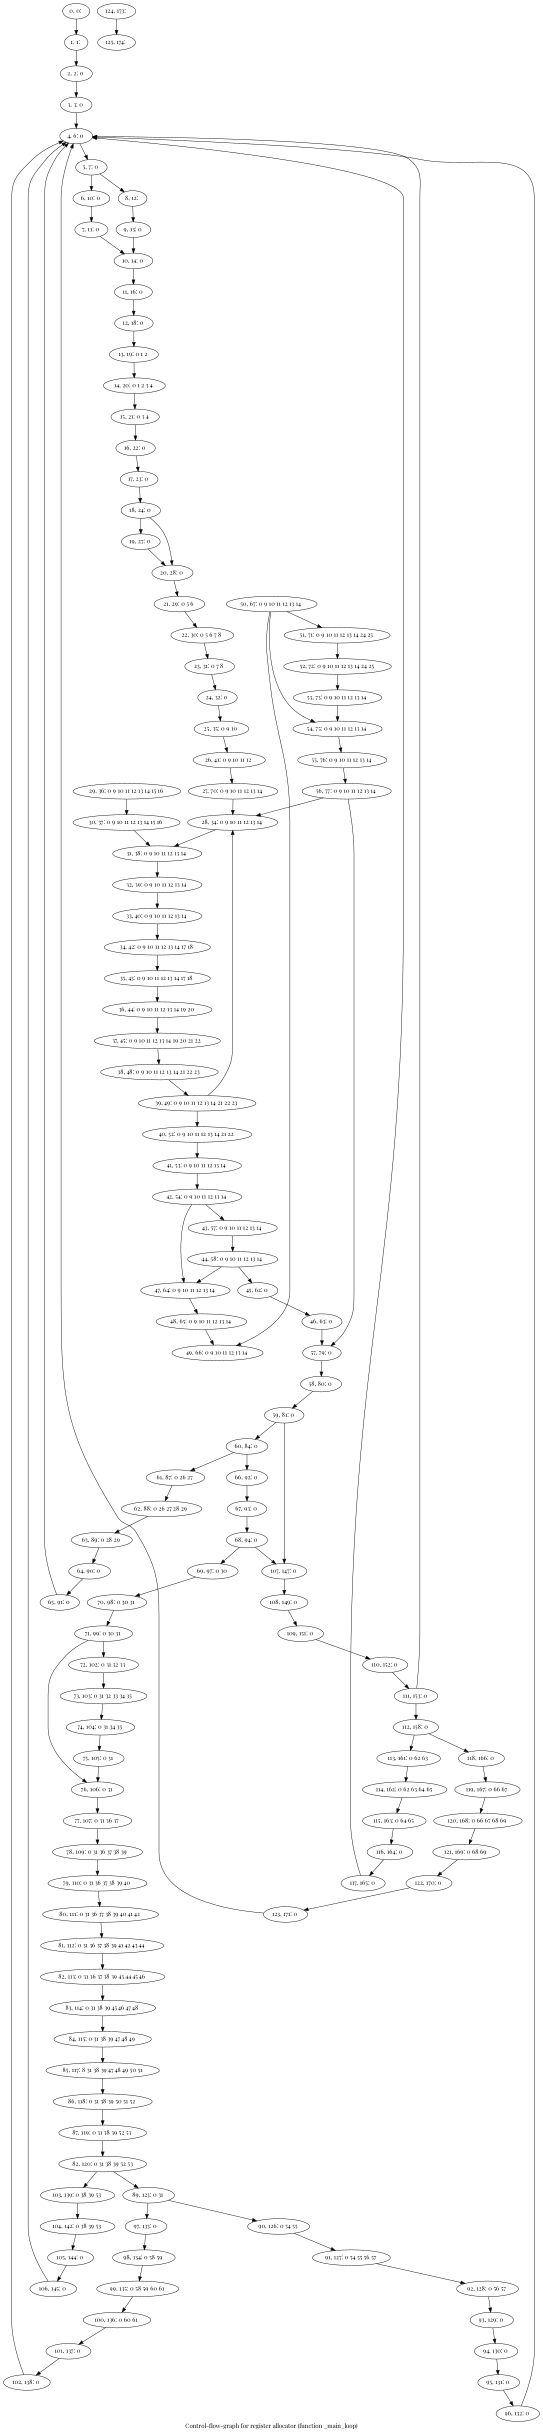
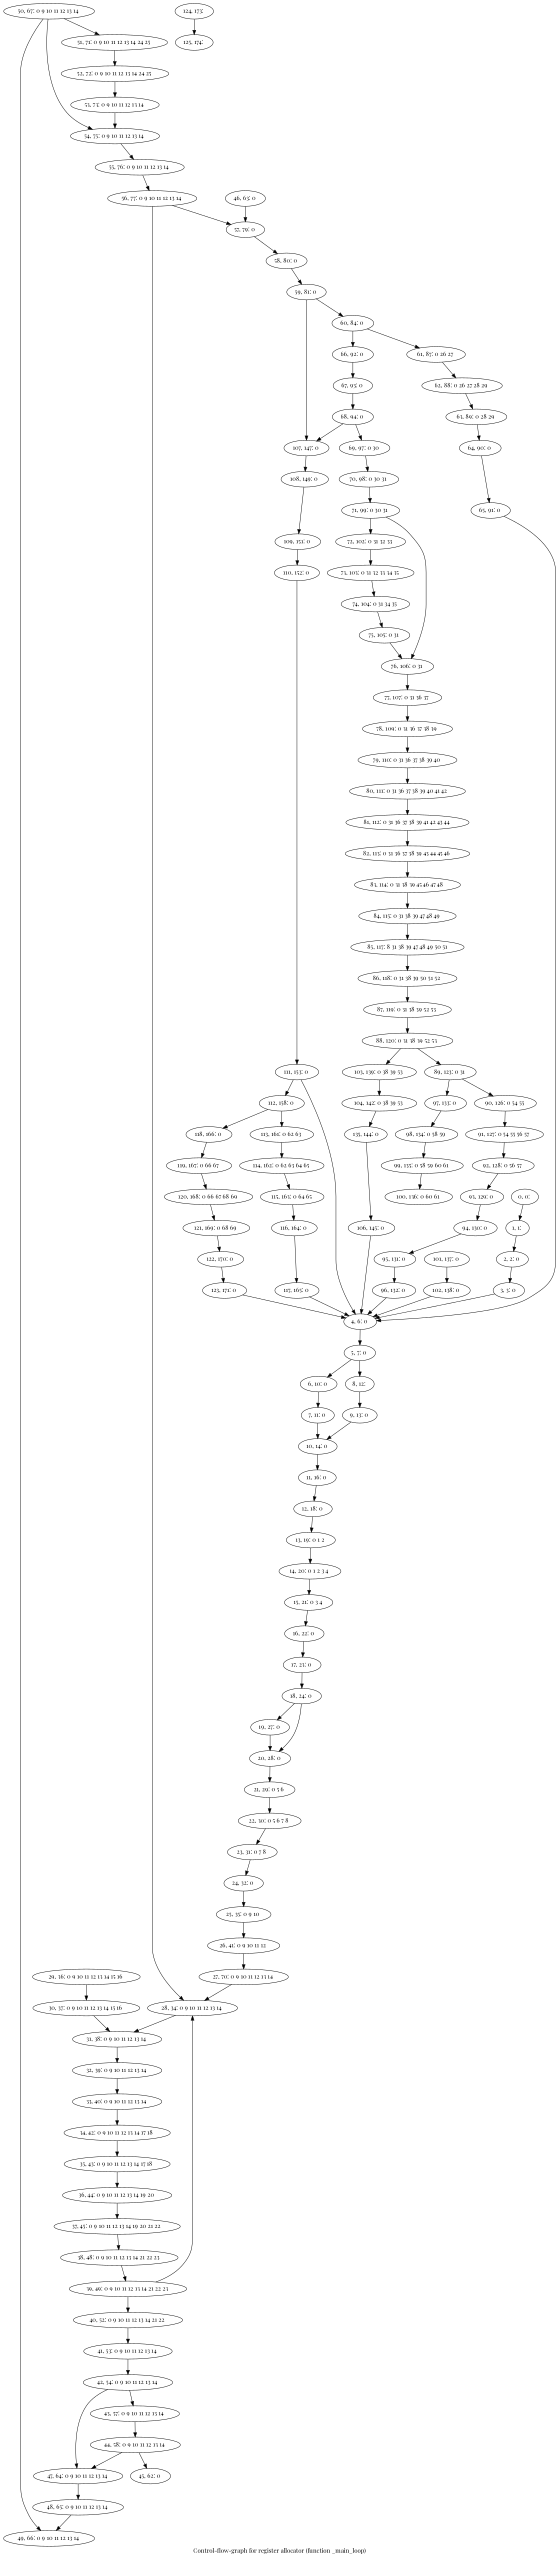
(290, 1306) -> none
(103, 2164) -> (407, 1041)
(71, 2258) -> (366, 1134)
(94, 2335) -> none
